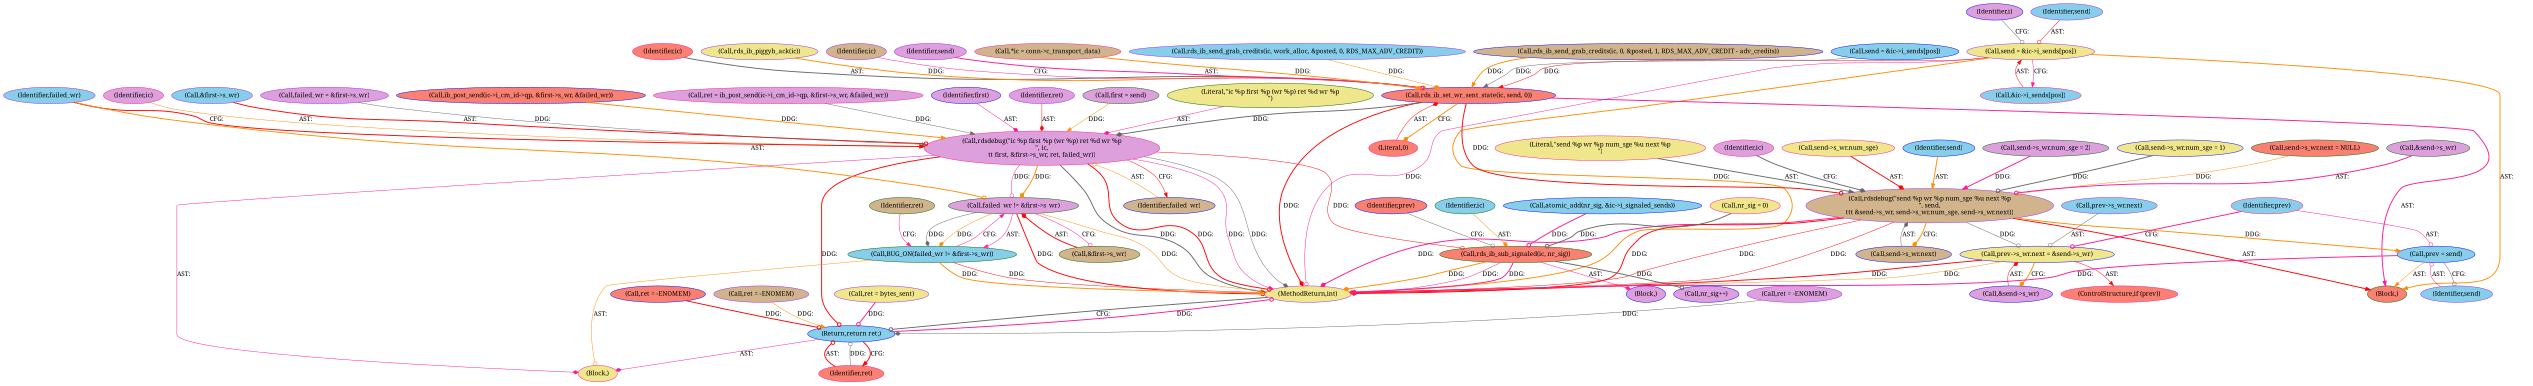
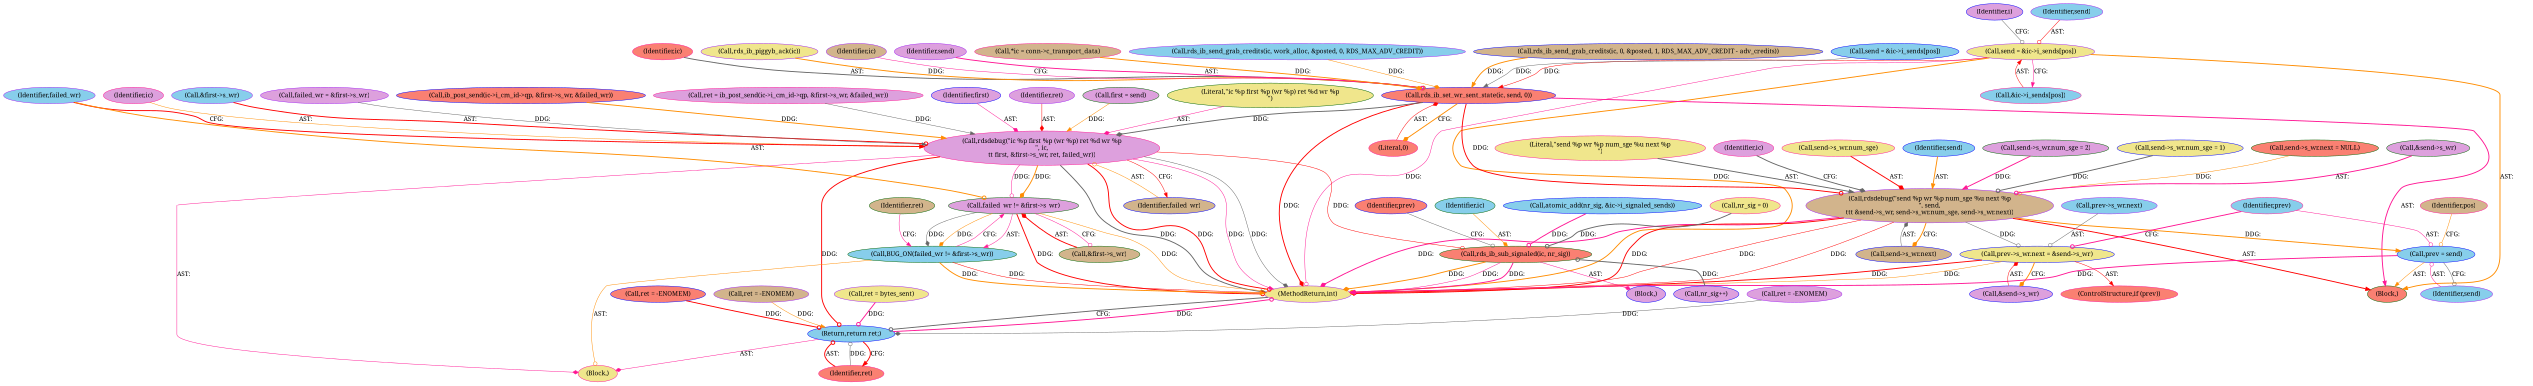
none -> (2454, 206)
(1621, 274) -> (1647, 265)
